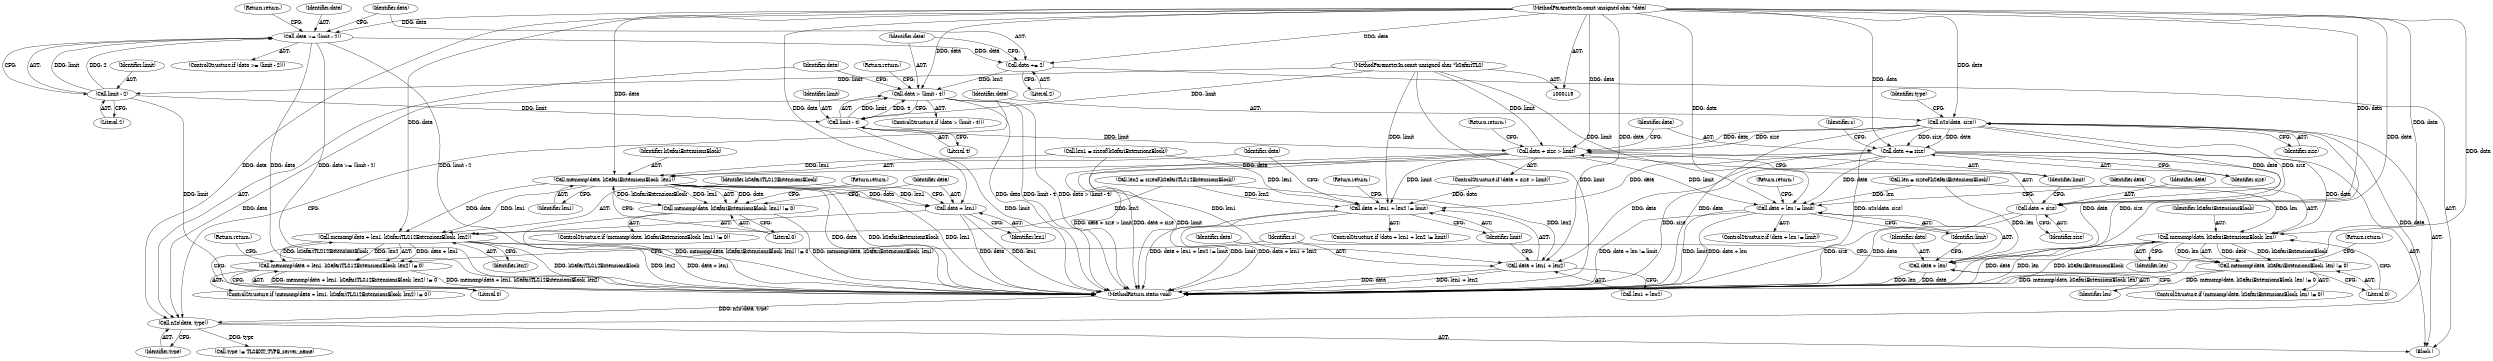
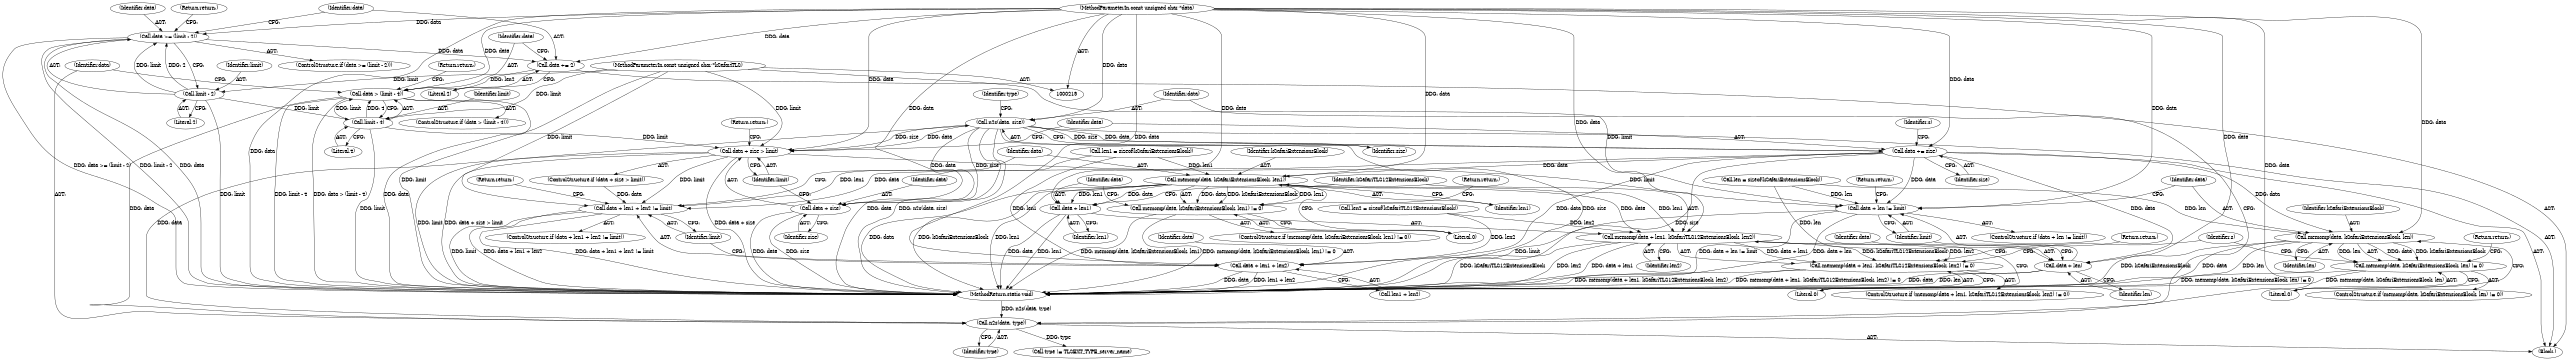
(1563, 94) -> (1067, 94)
(1265, 200) -> none
